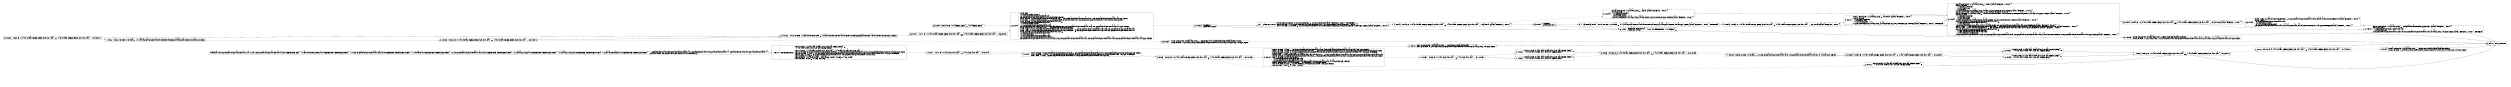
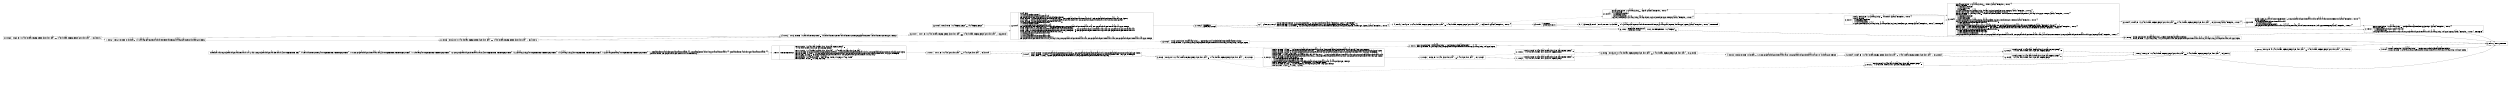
(2260, 20) -> (2260, 20)
(1782, 25) -> none
